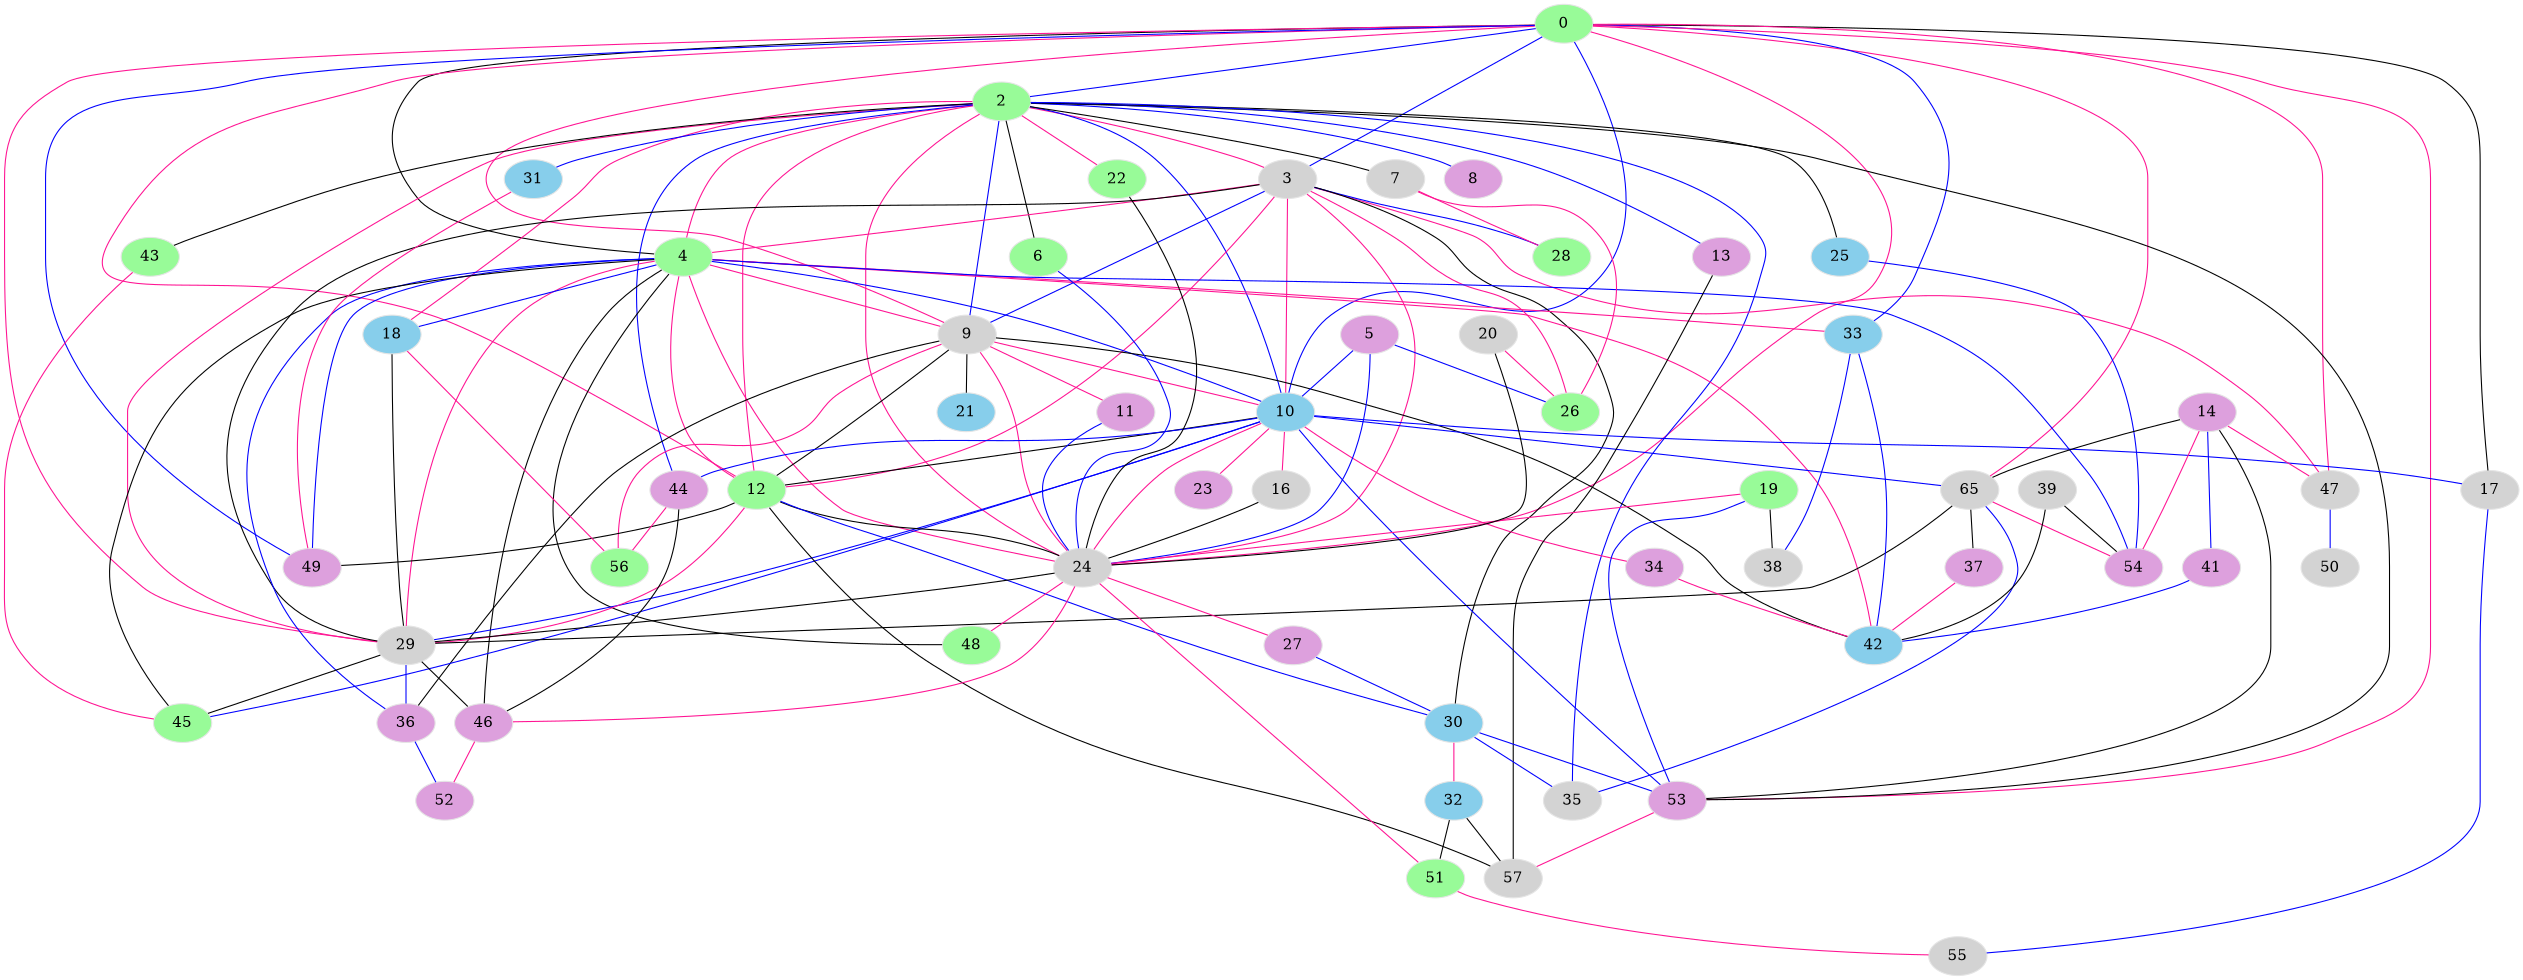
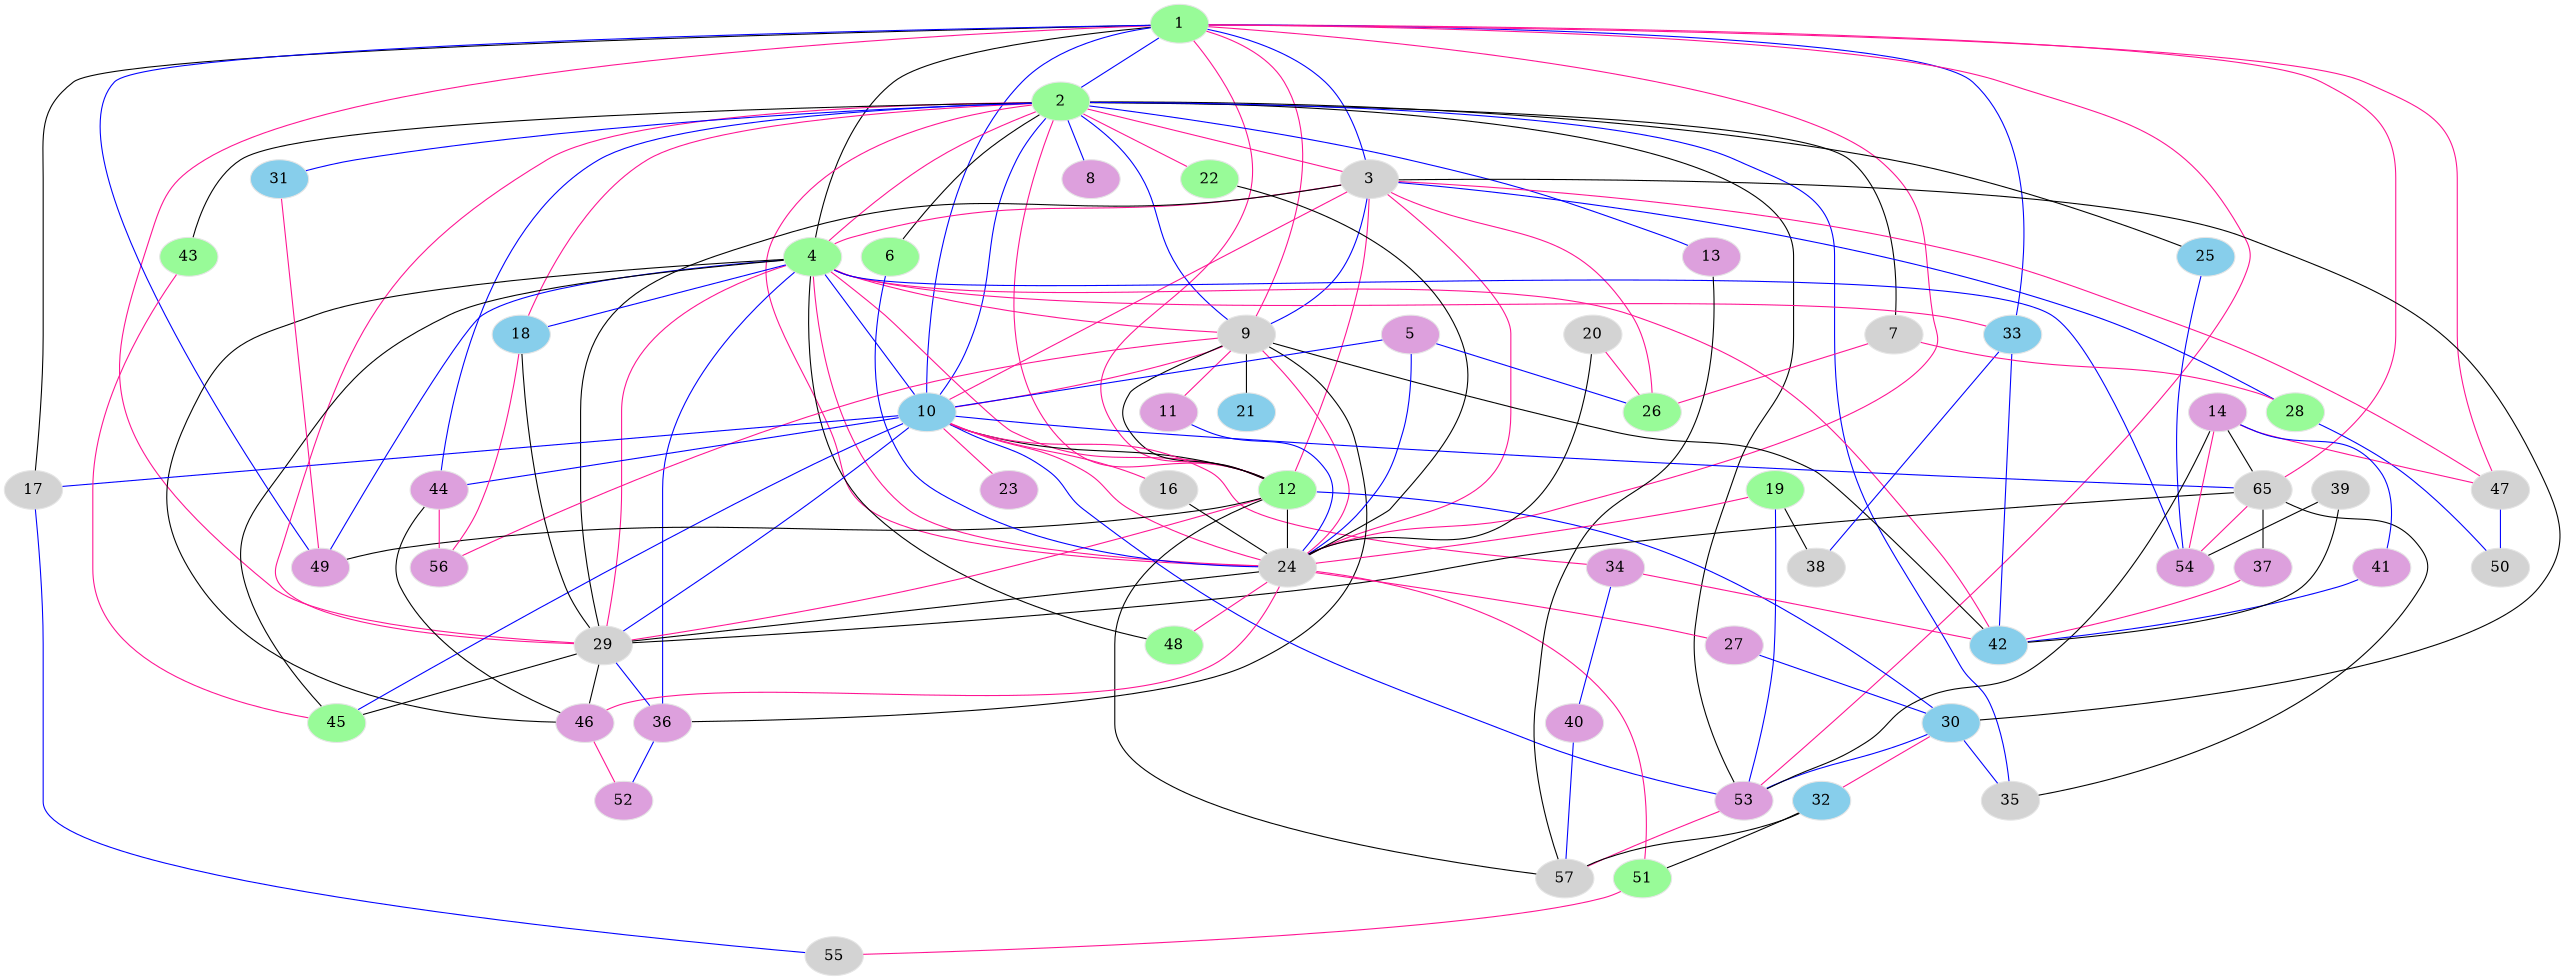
(1564, 24) -> (1180, 24)
none -> (2410, 478)
(620, 568) -> (439, 568)
(1860, 693) -> (2332, 680)
none -> (1575, 723)
